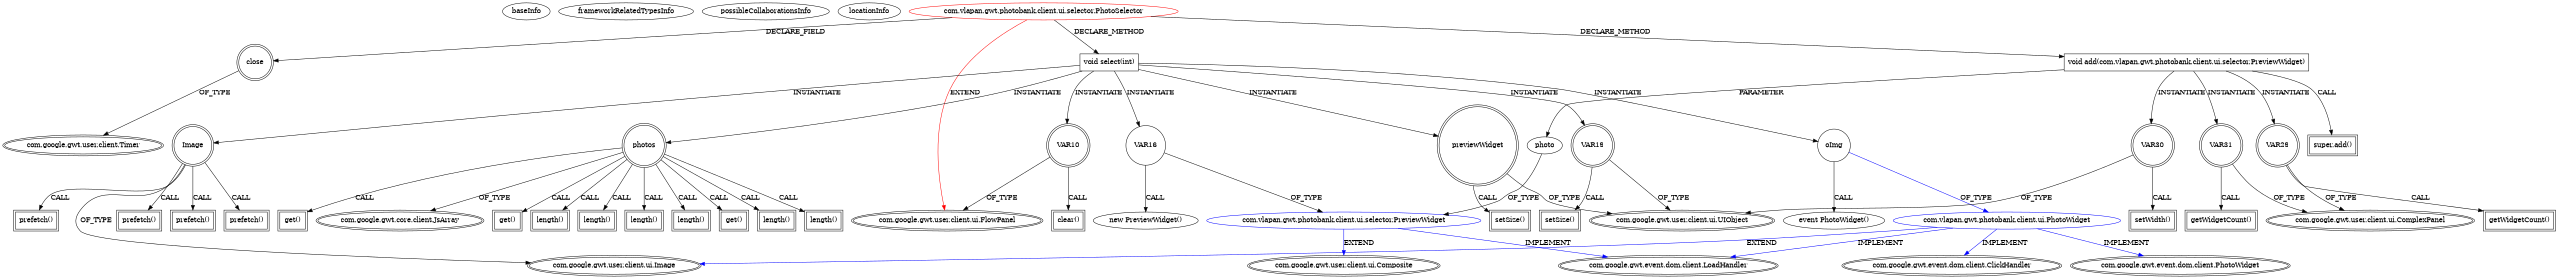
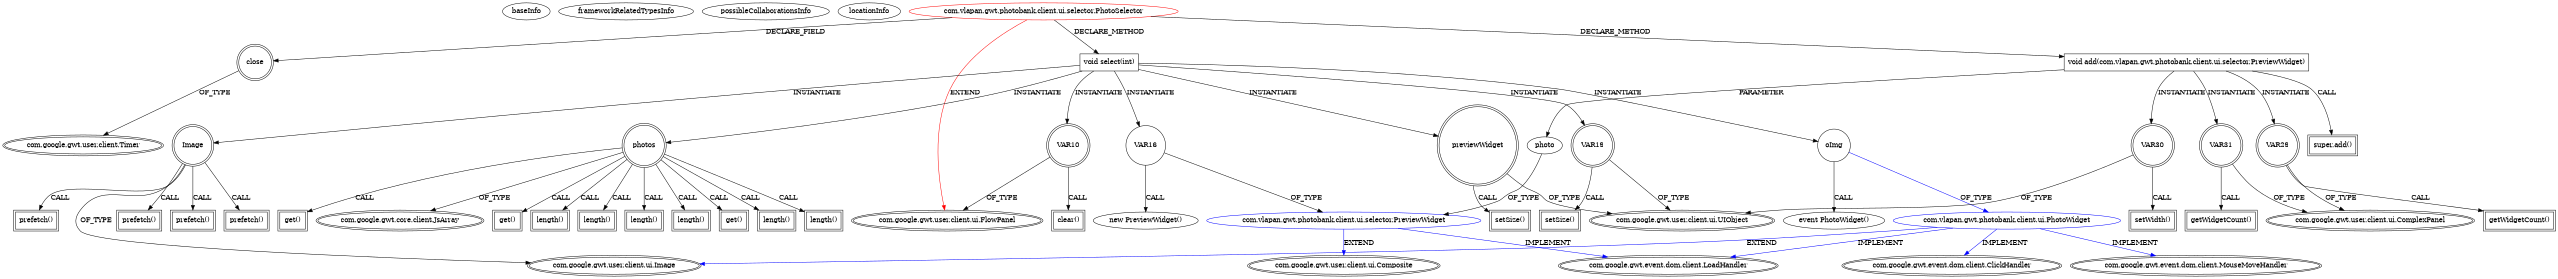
(2180, 266) -> (2196, 266)
